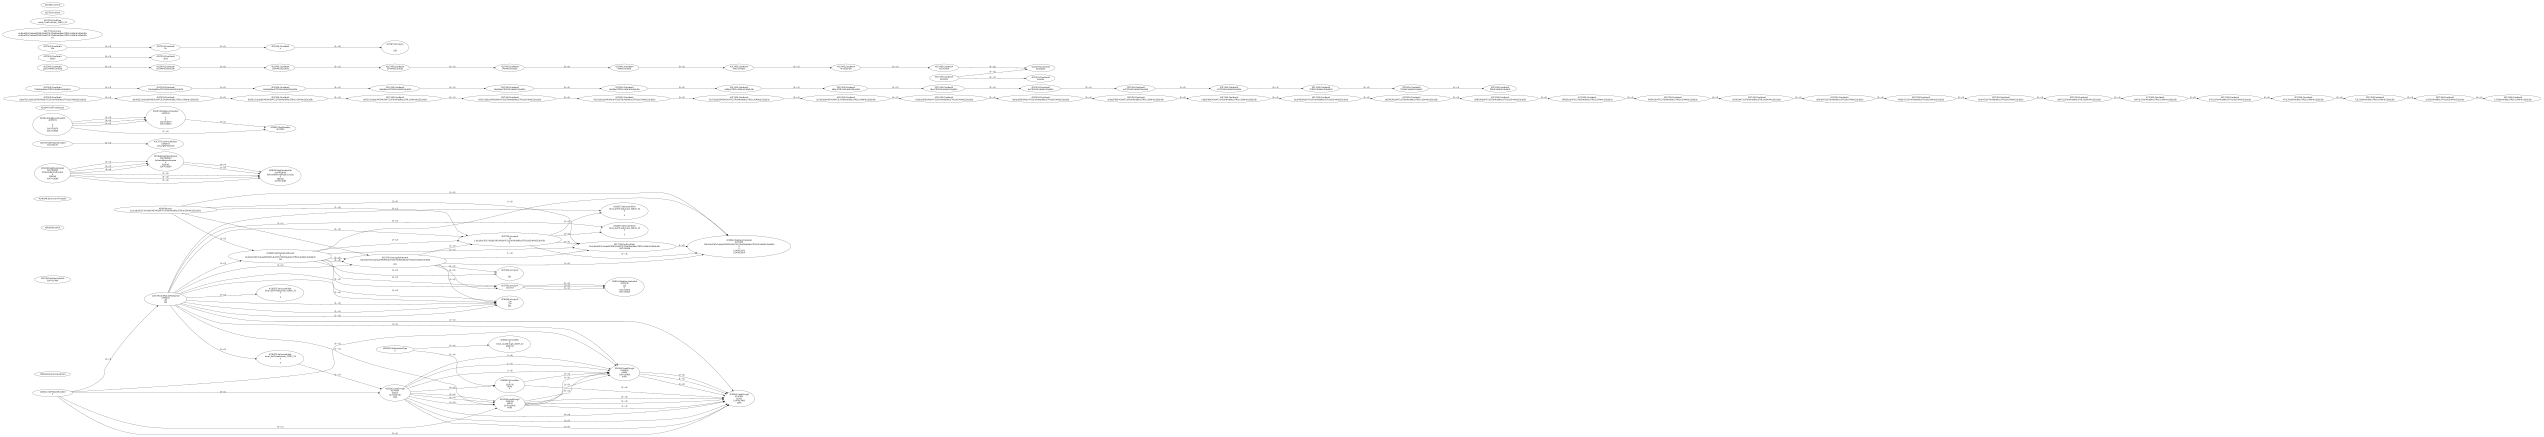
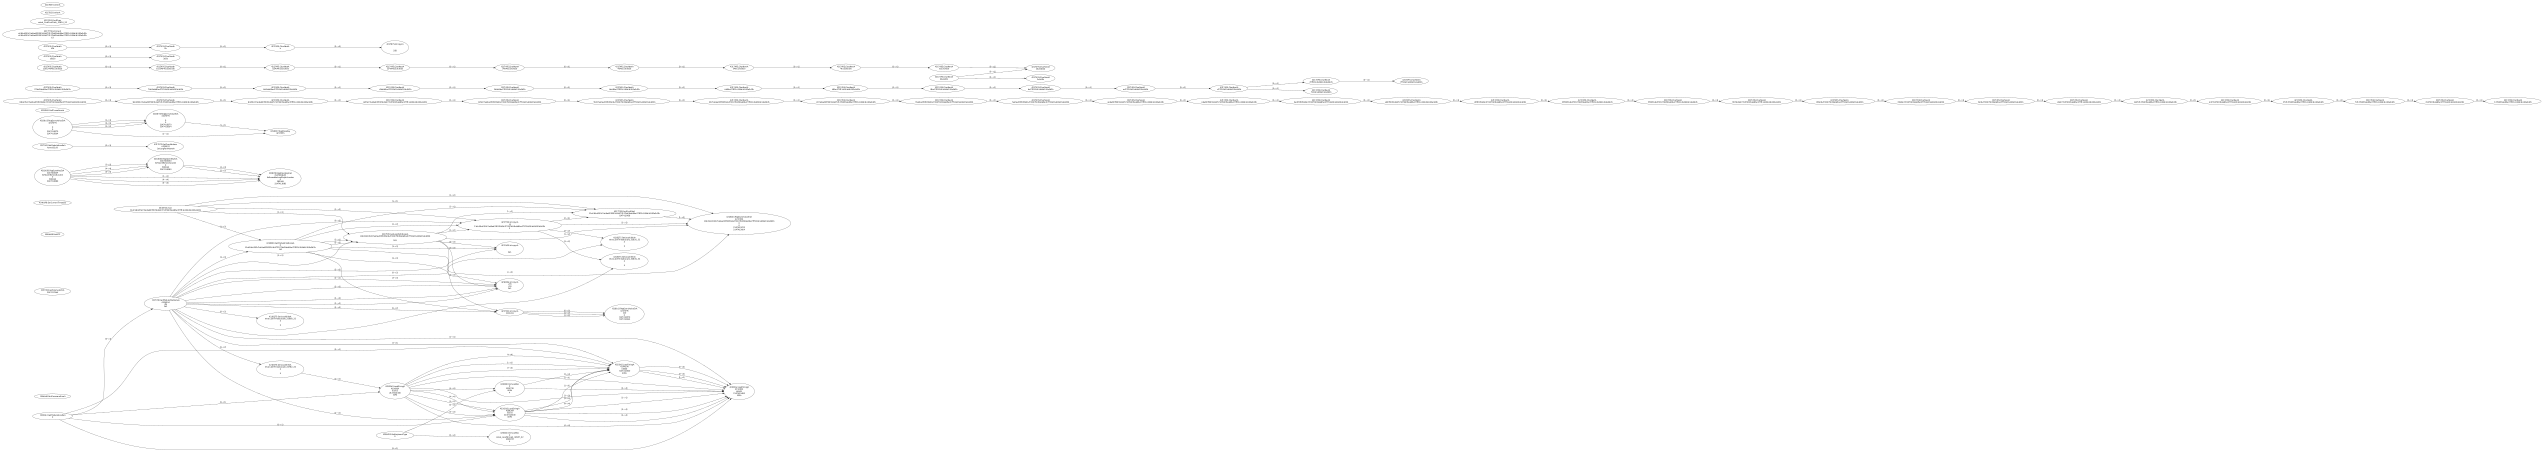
(1455, 89) -> (1275, 90)
none -> (333, 271)
